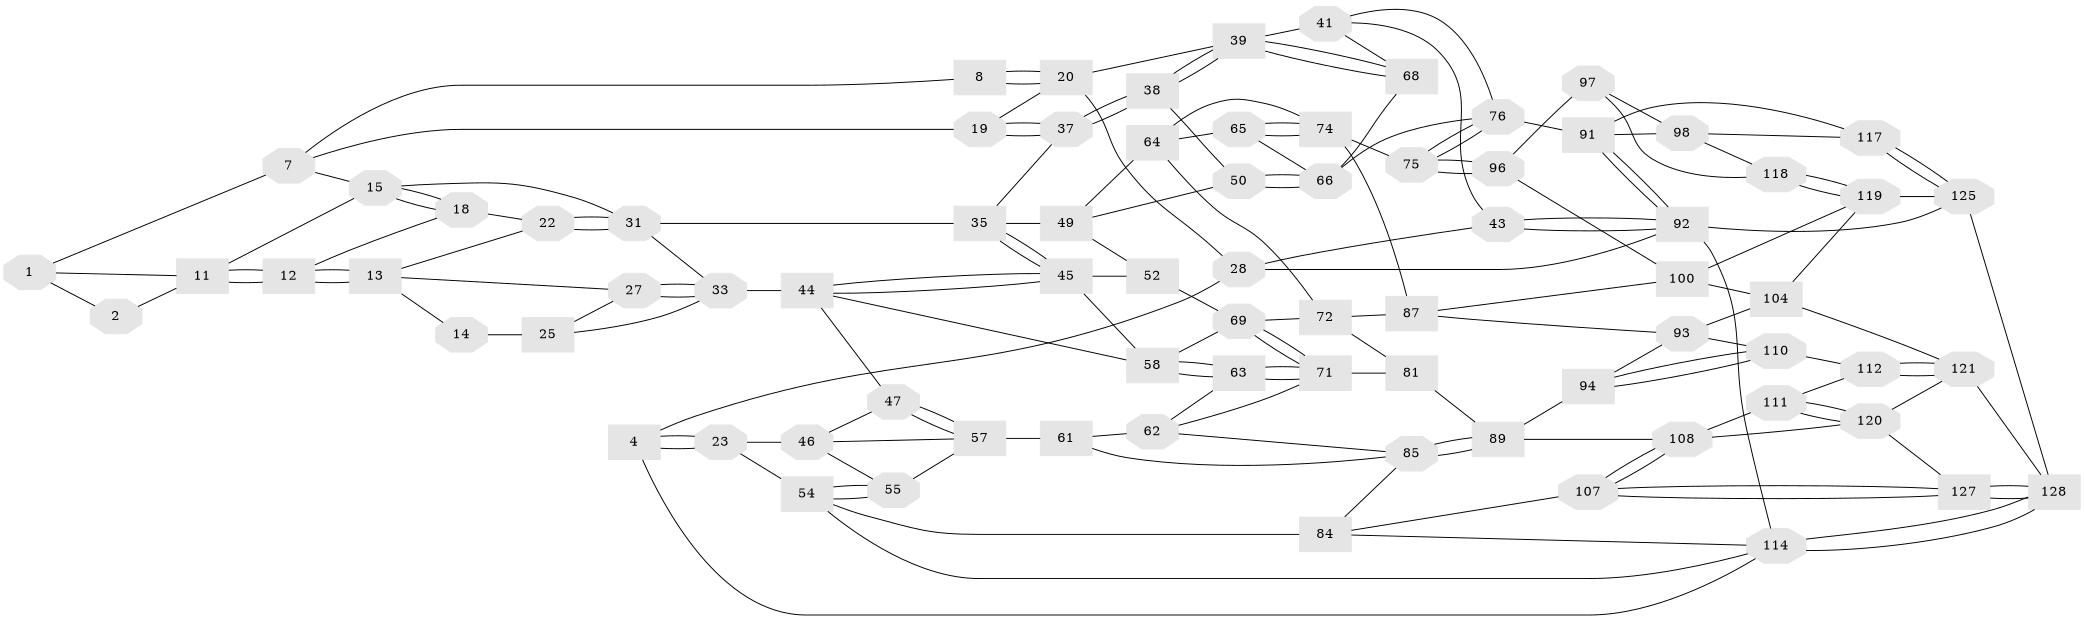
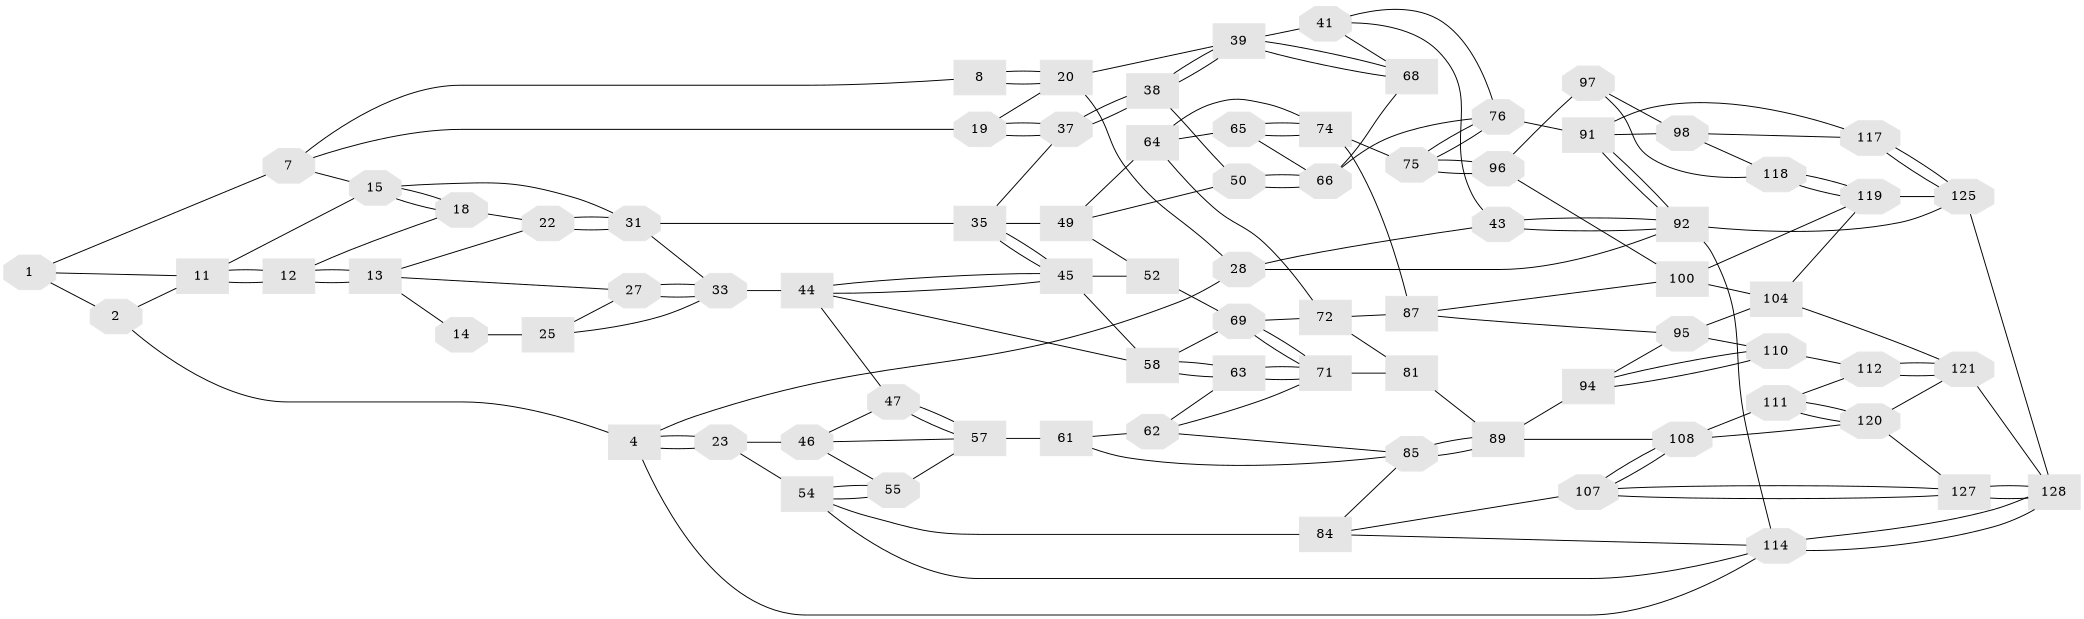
(1682, 334) -> (1682, 334)
none -> (363, 402)
